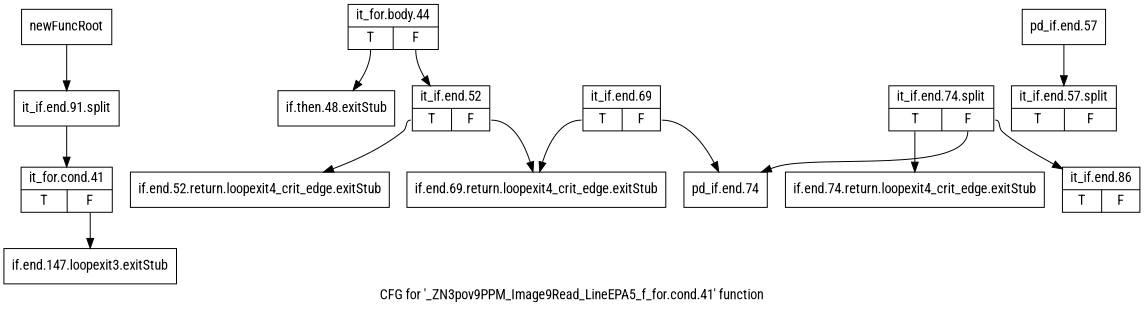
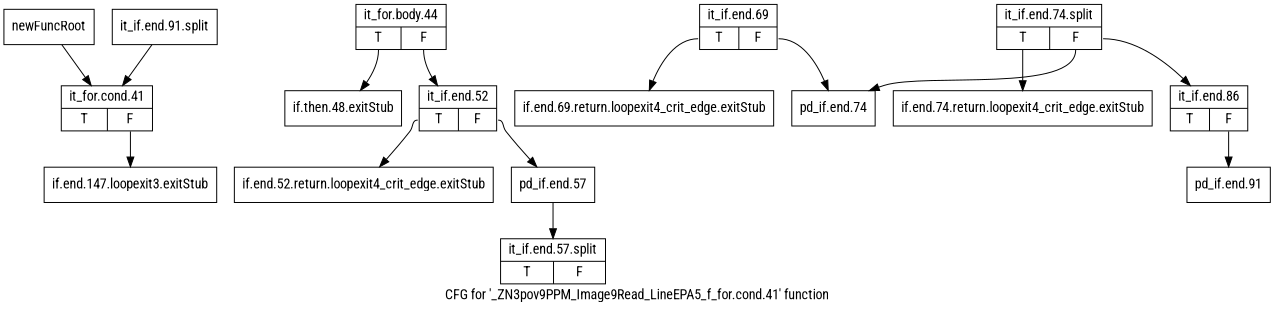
(67, 63) -> (74, 61)
(517, 135) -> (513, 140)
none -> (1229, 185)
